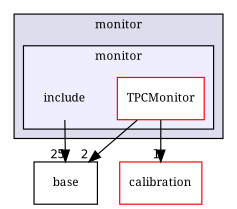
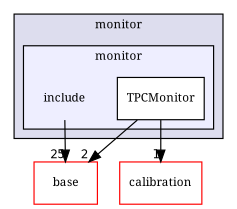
(161, 99) -> (161, 99)
(66, 183) -> (66, 183)
